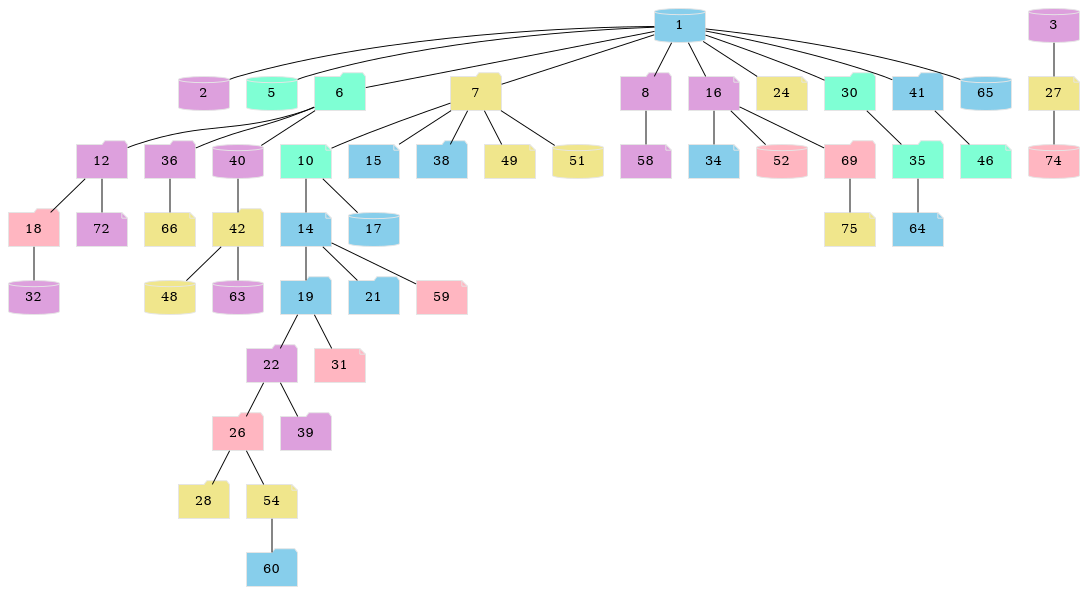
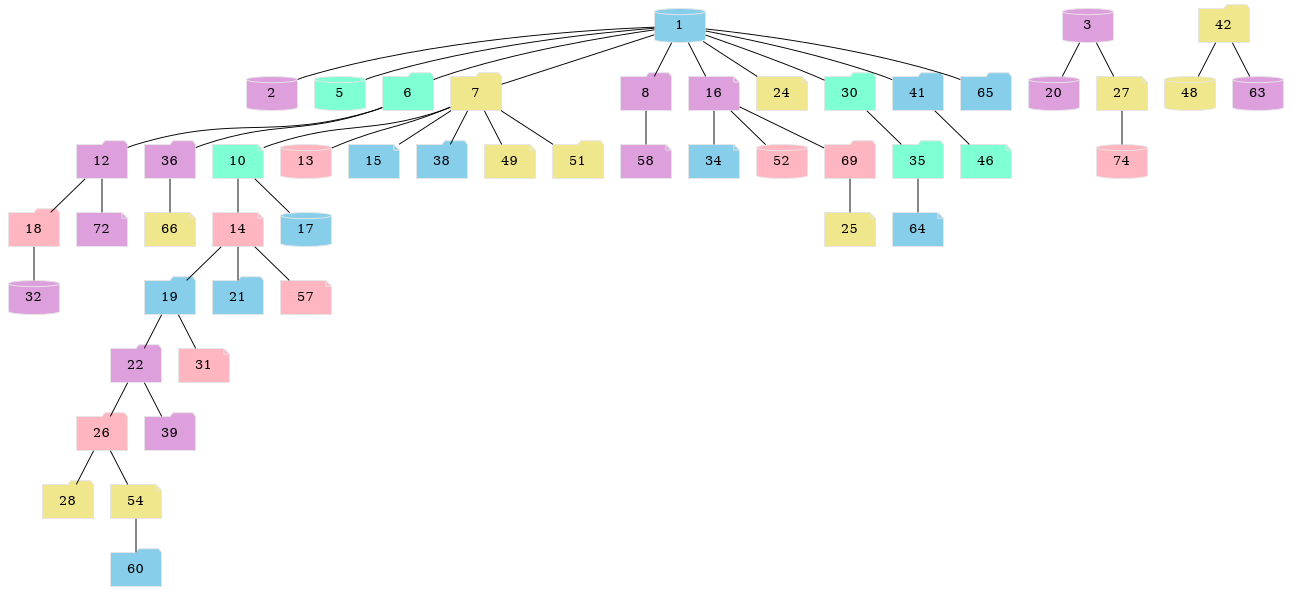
(986, 94) -> (986, 94)
none -> (1054, 94)
(238, 162) -> none
none -> (306, 162)
(578, 162) -> (578, 162)
(306, 230) -> (238, 230)
(850, 230) -> (850, 230)
(442, 298) -> (306, 298)
